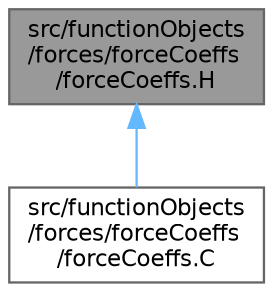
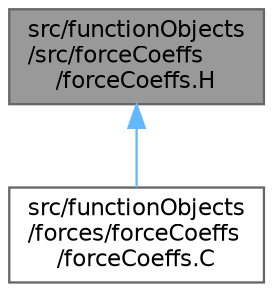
(137, 57) -> (137, 57)
